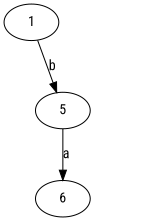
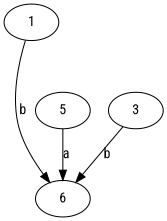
(45, 62) -> (16, 110)
none -> (136, 111)
